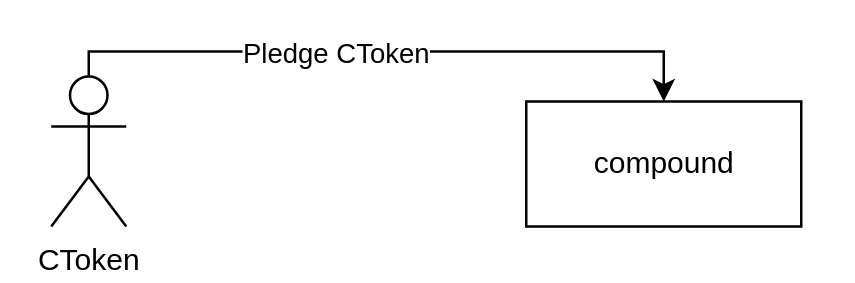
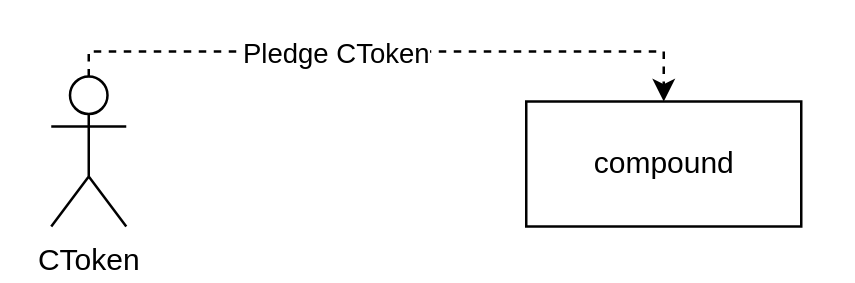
(560, 51) -> (560, 51)
